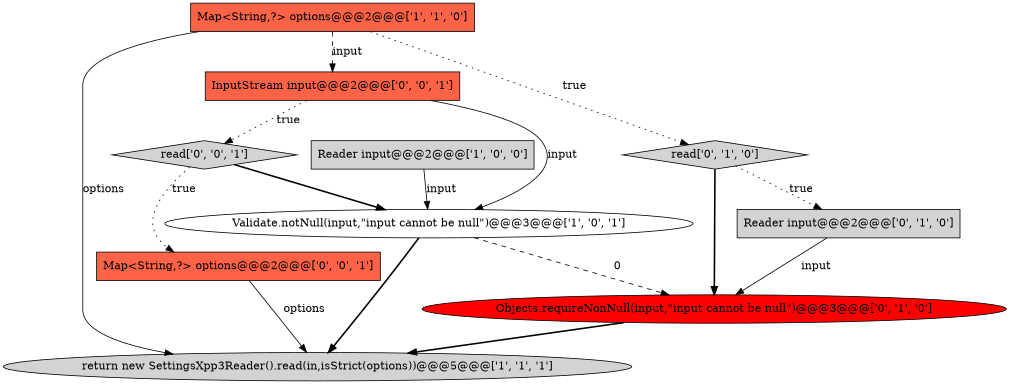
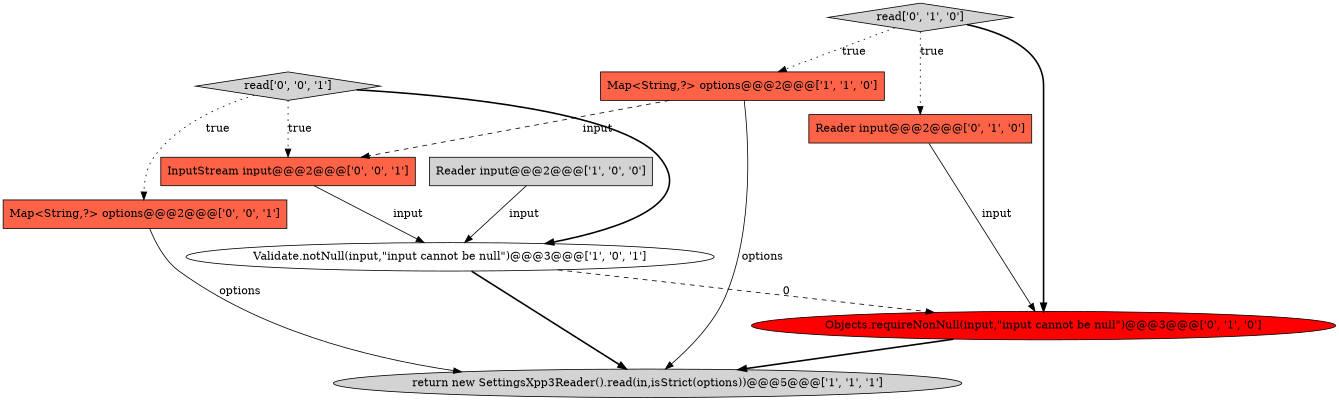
(526, 87) -> (840, 48)
(269, 120) -> (288, 125)
(849, 224) -> (920, 129)
